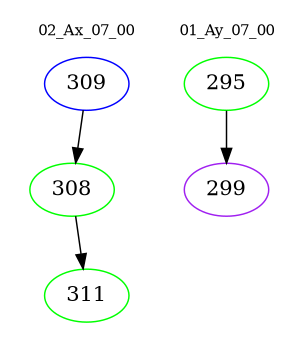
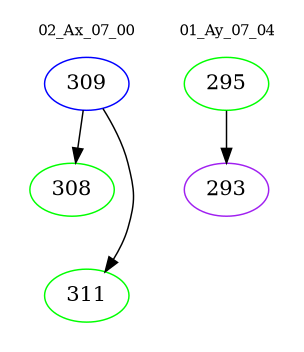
(227, 32) -> (227, 32)
(227, 190) -> (227, 190)
(78, 235) -> (132, 183)
